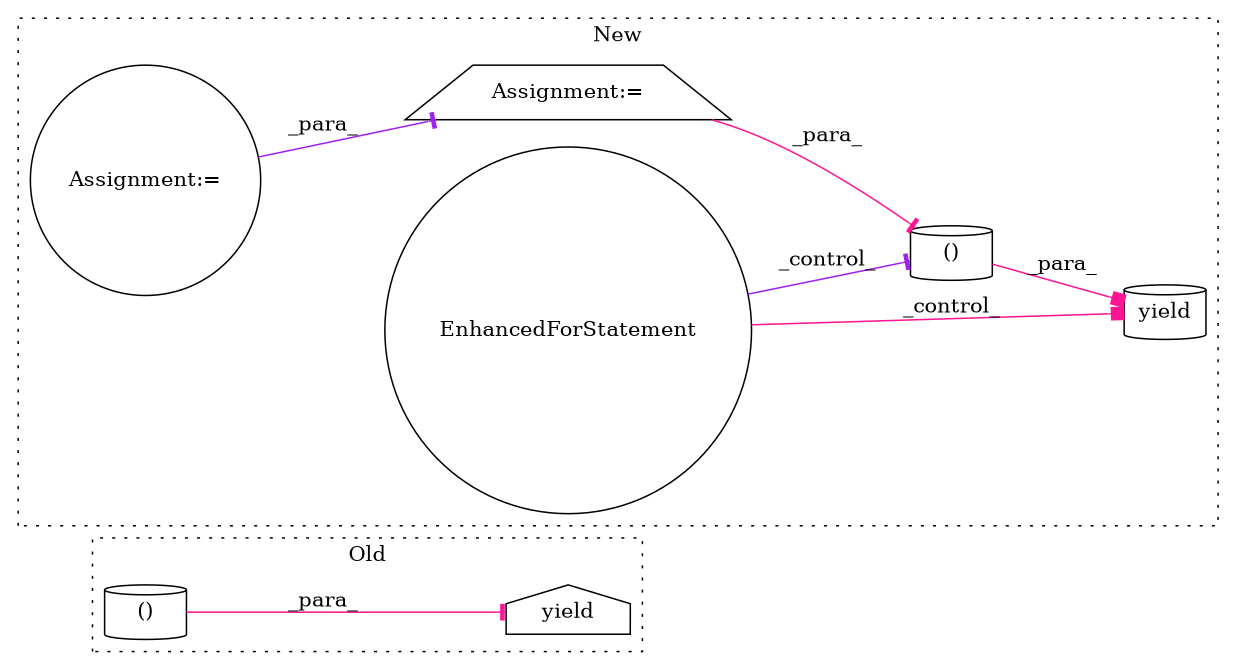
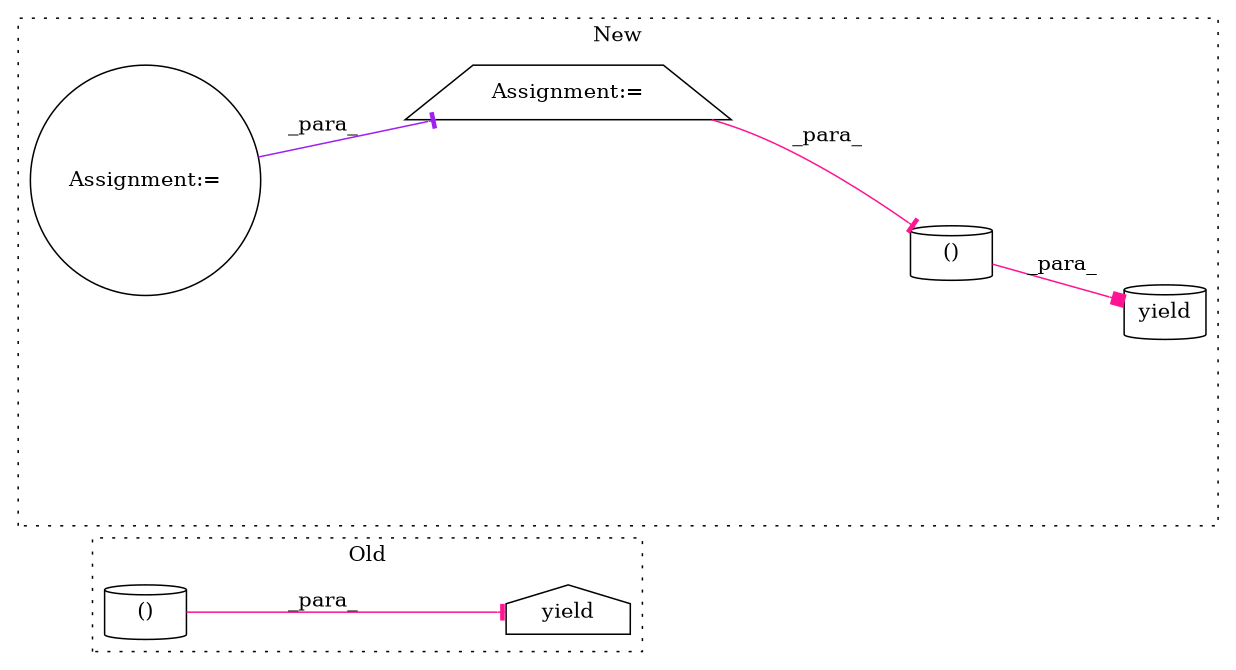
(568, 330) -> none
